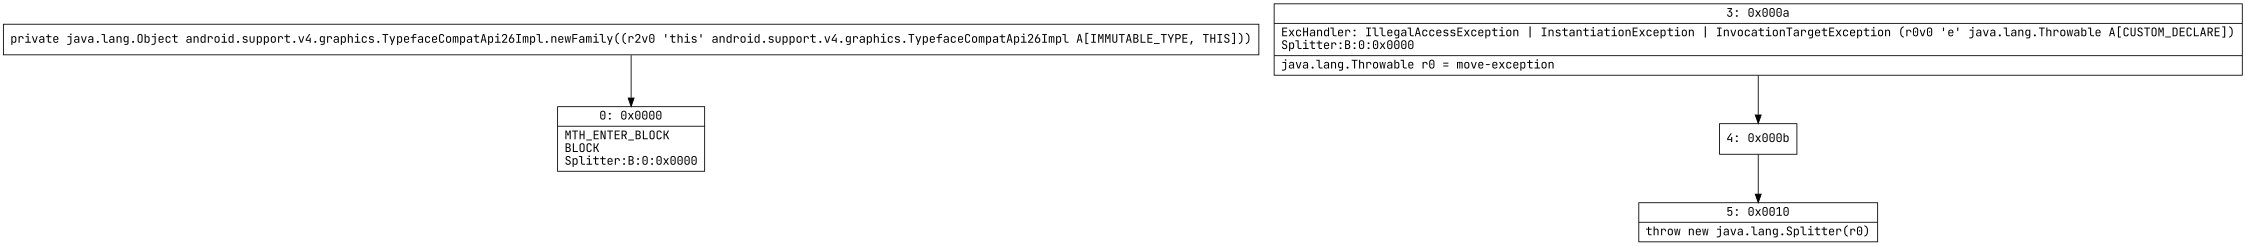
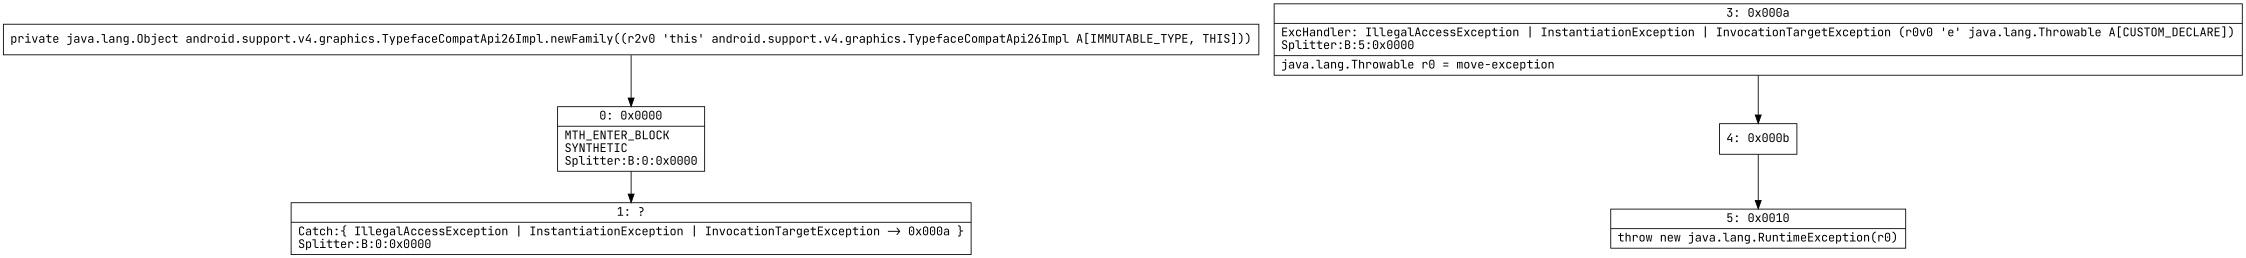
(1348, 45) -> (1348, 45)
(582, 148) -> (596, 148)
none -> (631, 229)
(1758, 232) -> (1758, 238)
